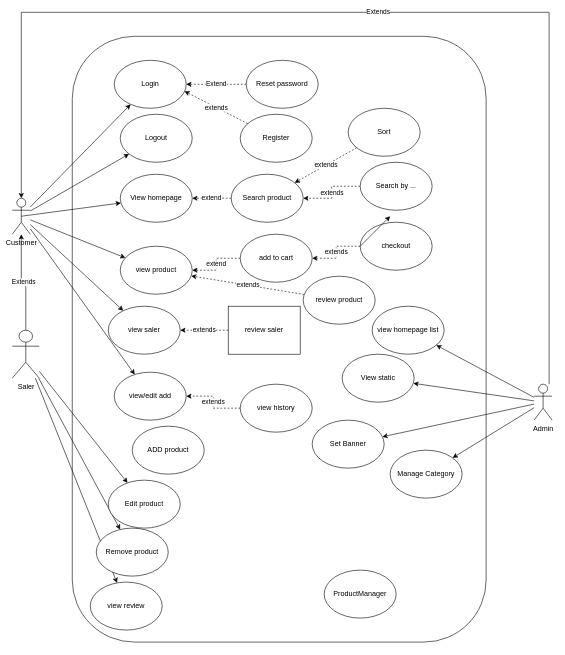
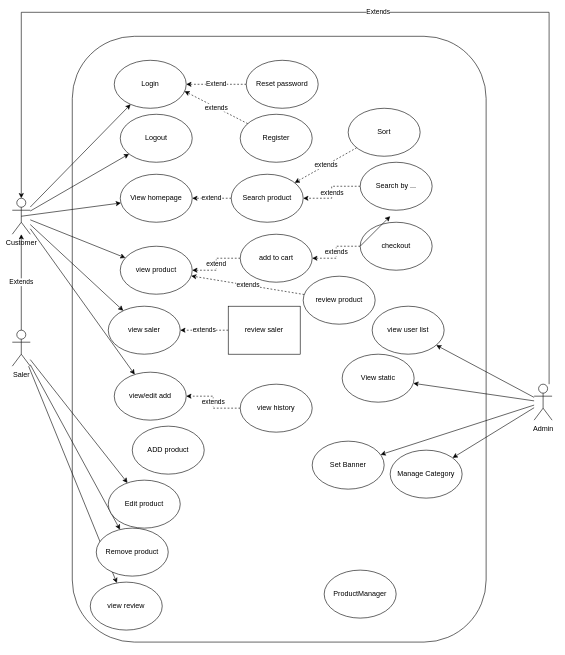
(408, 330) -> (408, 330)
(26, 354) -> (21, 348)
(348, 444) -> (348, 465)
